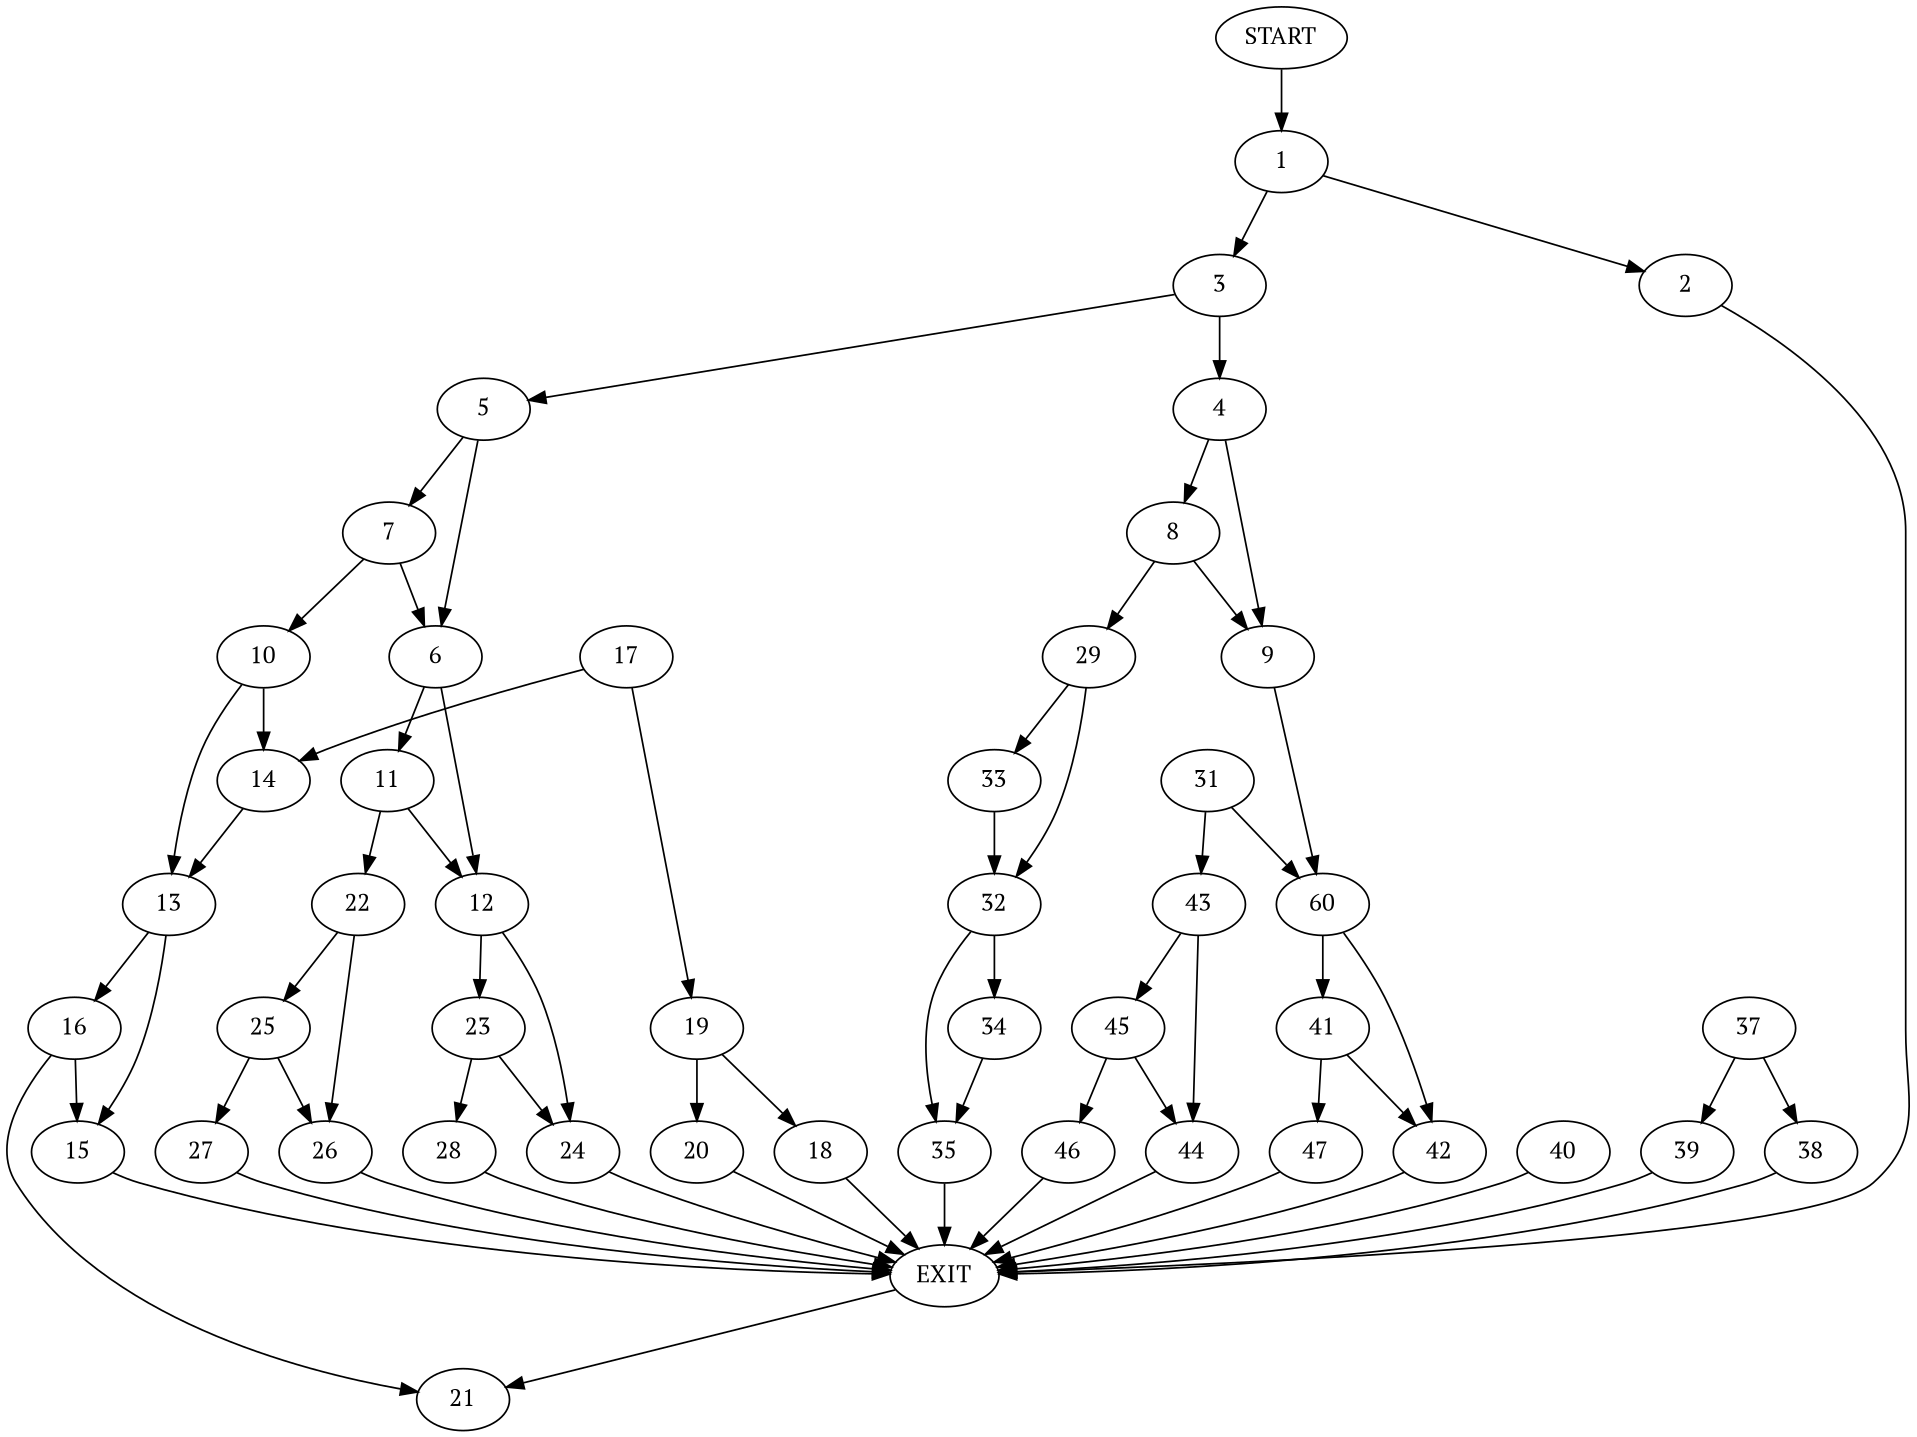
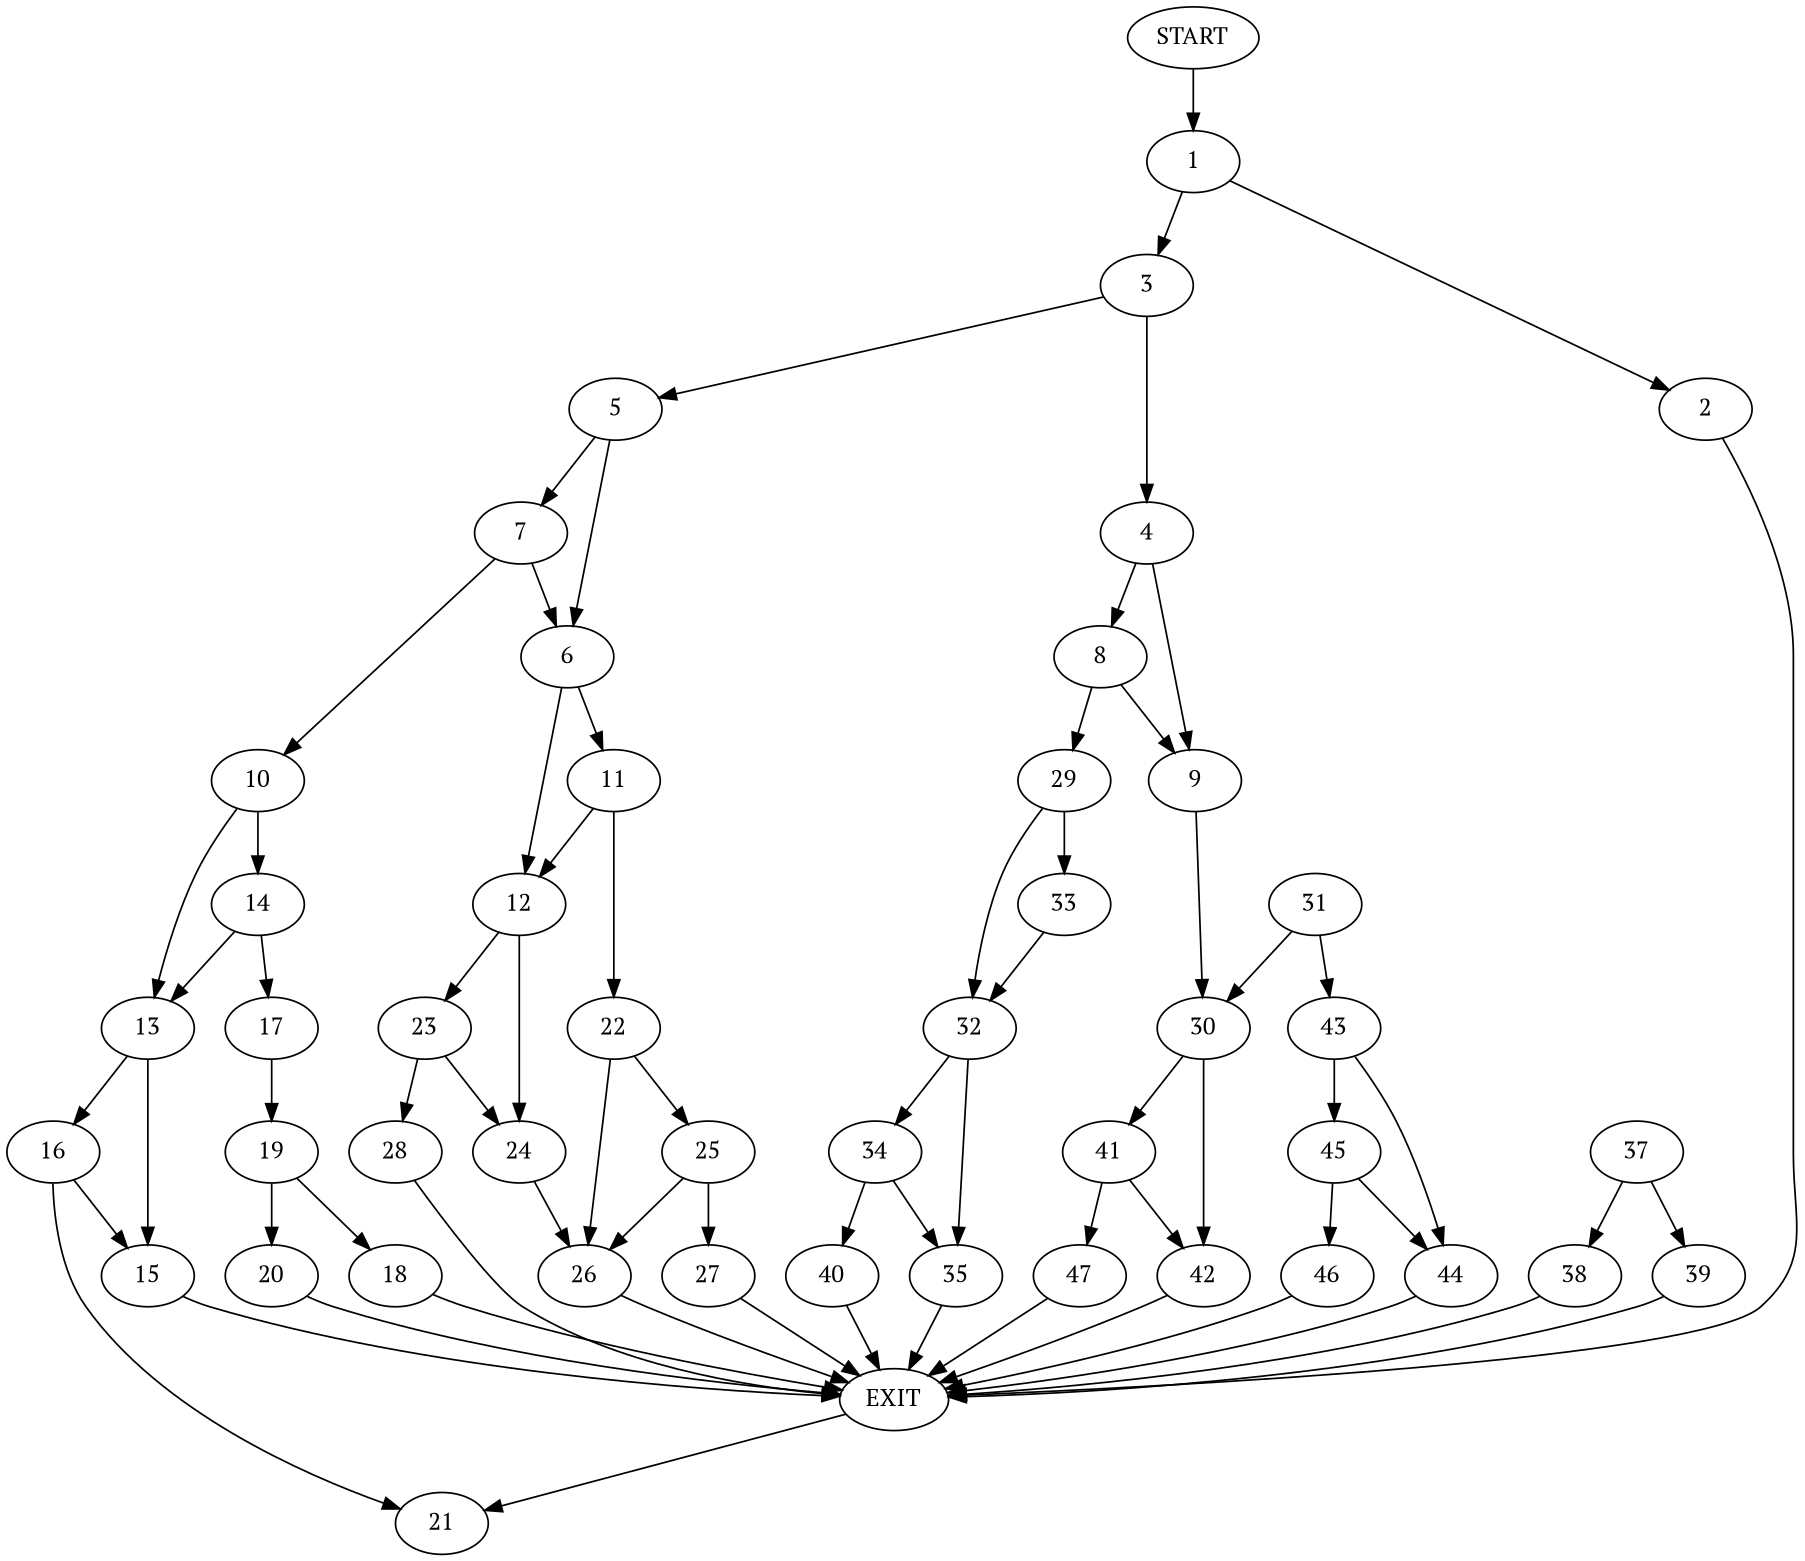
(455, 706) -> (264, 958)
(1323, 904) -> (1204, 1028)
none -> (857, 1205)
(742, 1219) -> (548, 1206)
